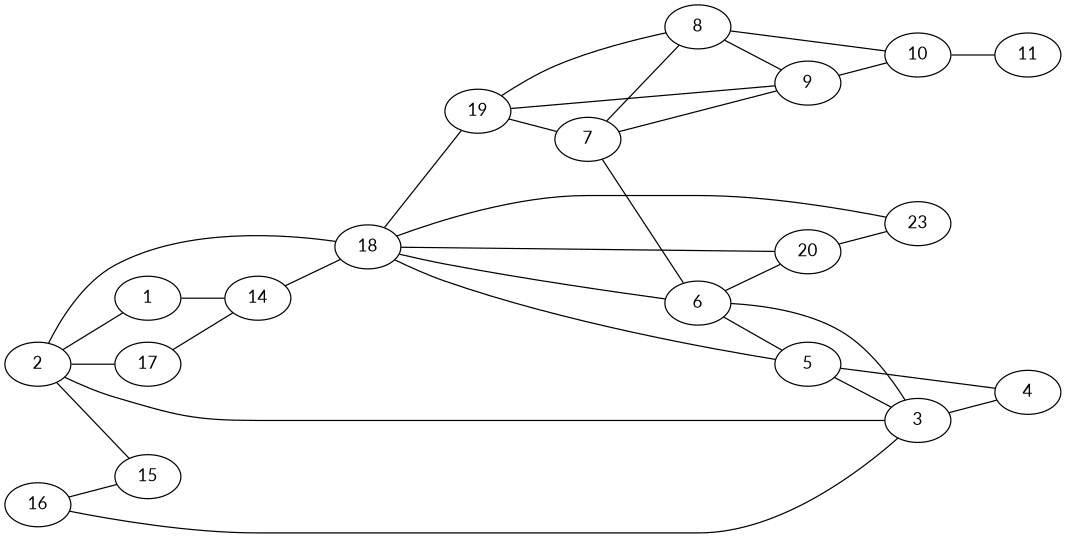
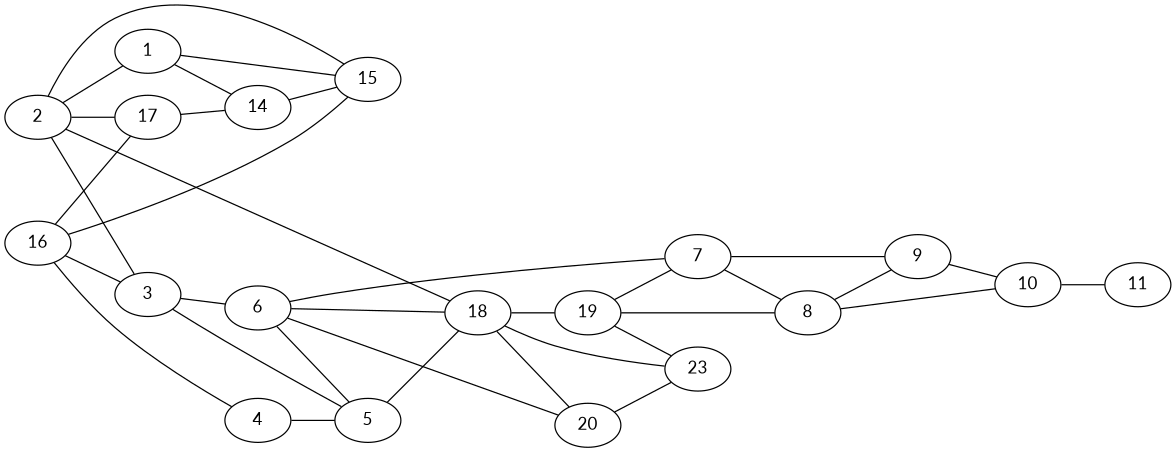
none -> (258, 65)
(643, 97) -> (643, 341)
none -> (93, 180)
(313, 273) -> (313, 93)
(973, 406) -> (135, 344)
